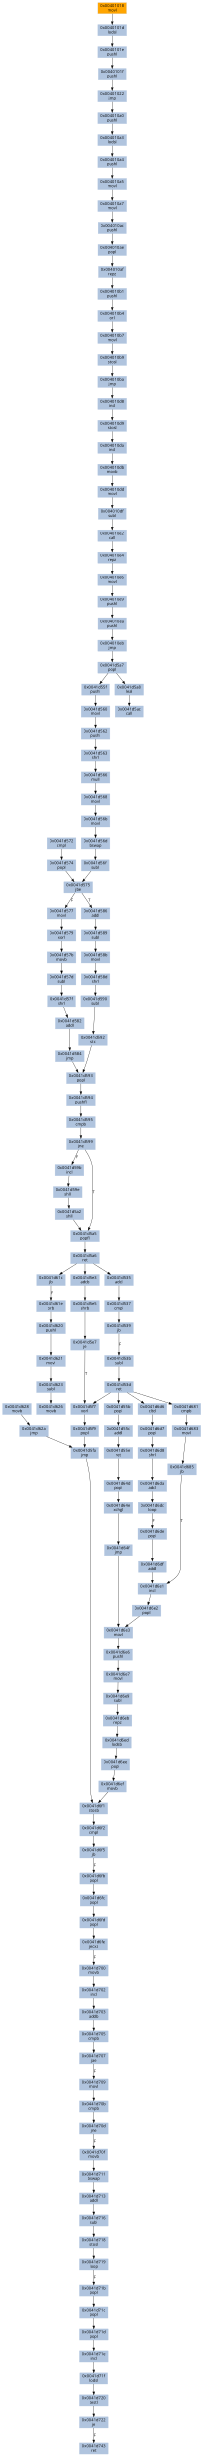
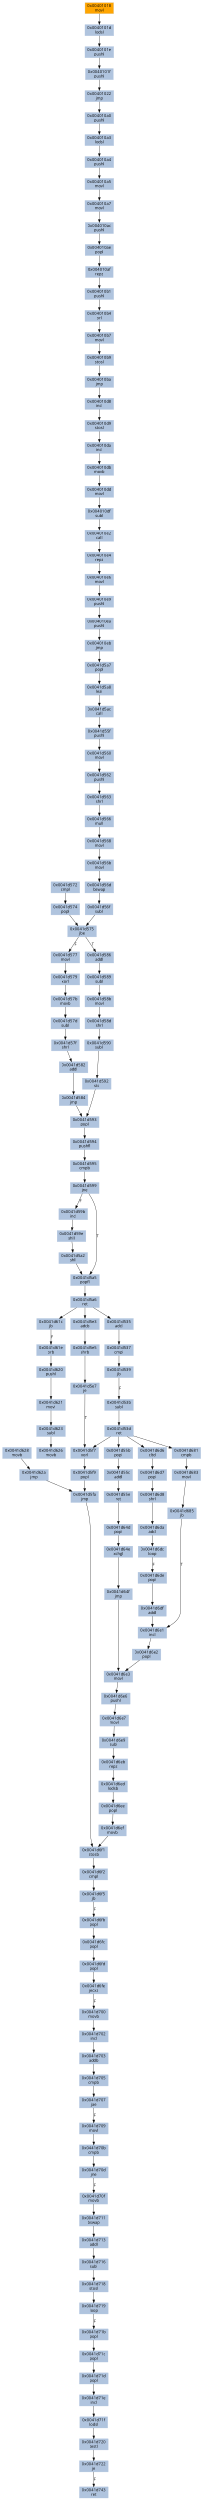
(105, 677) -> (99, 721)
